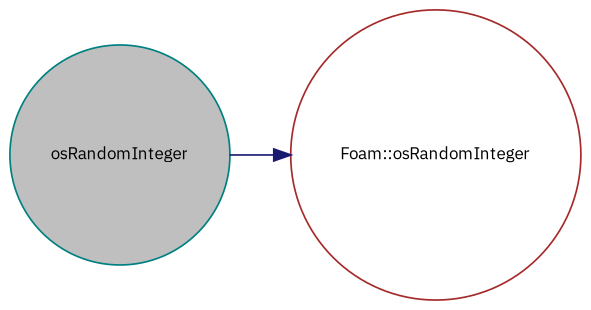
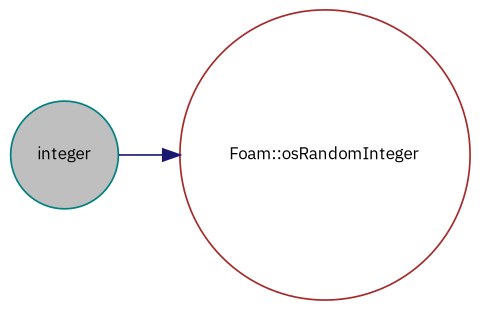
(120, 155) -> (65, 155)
